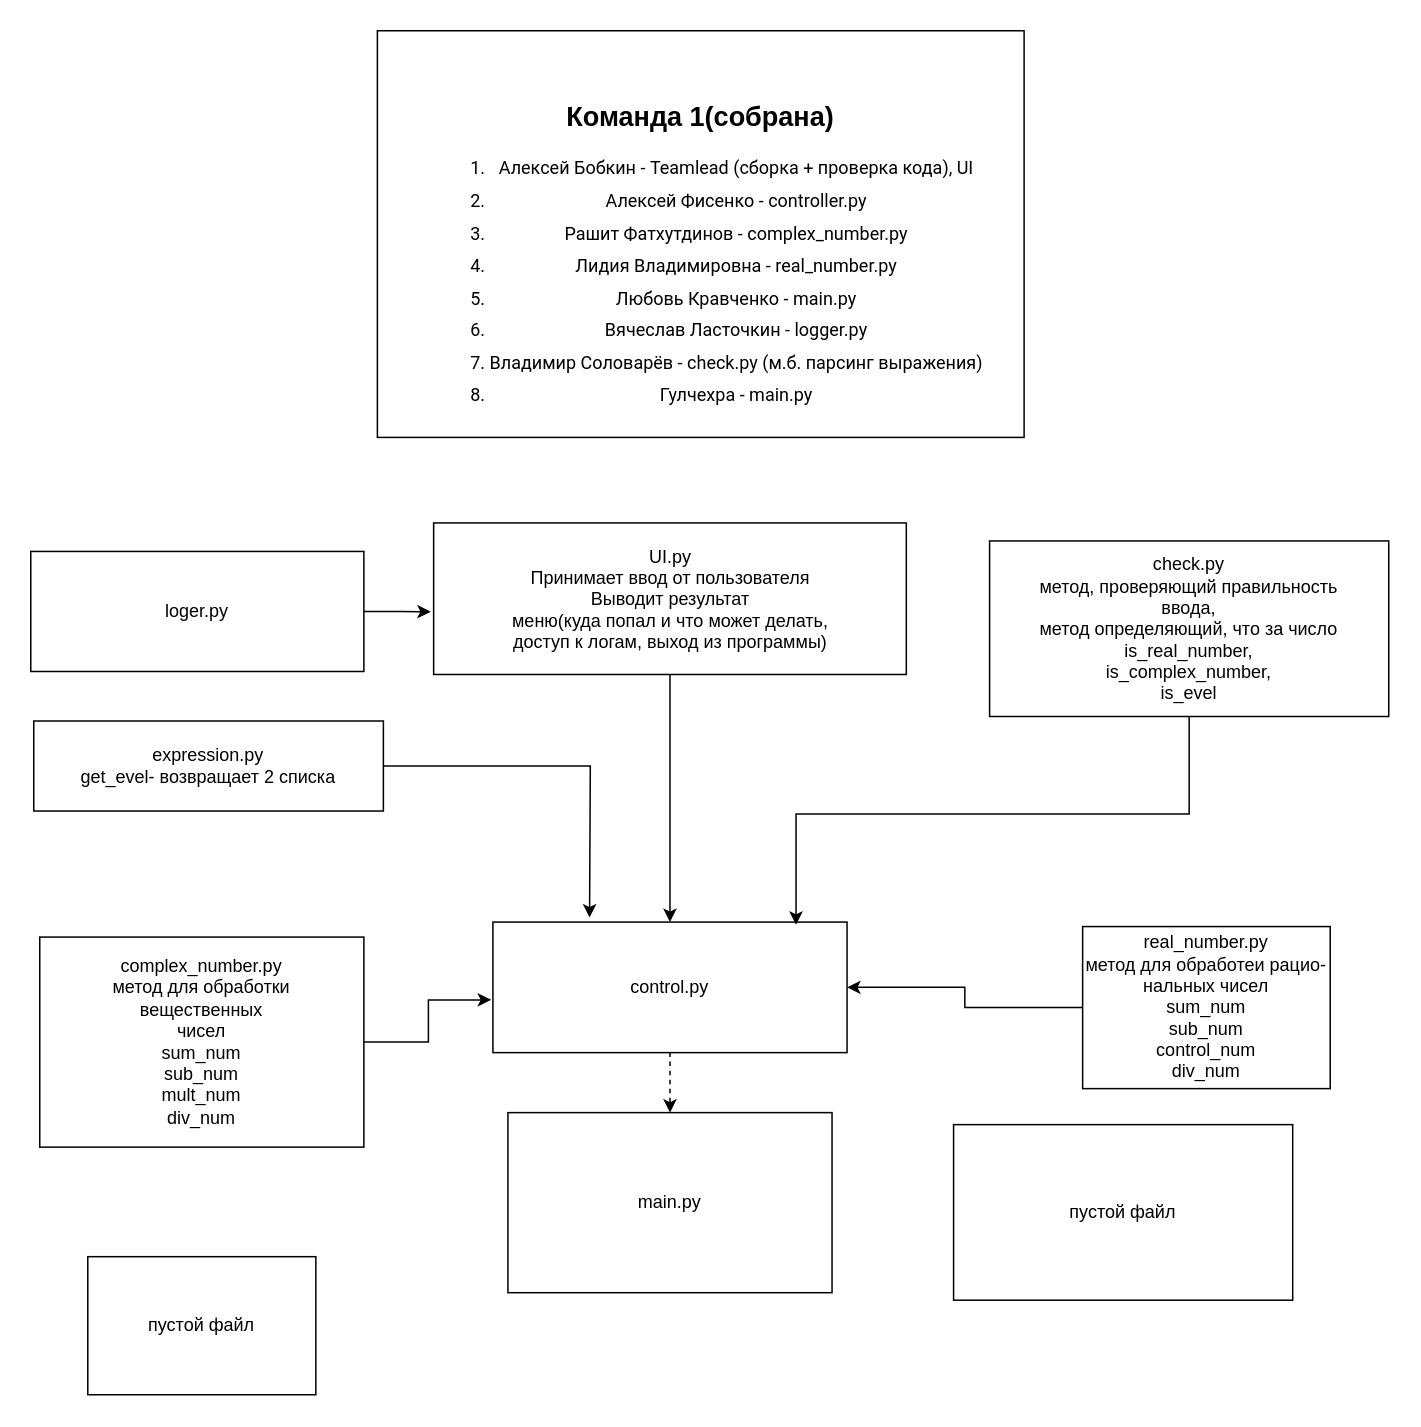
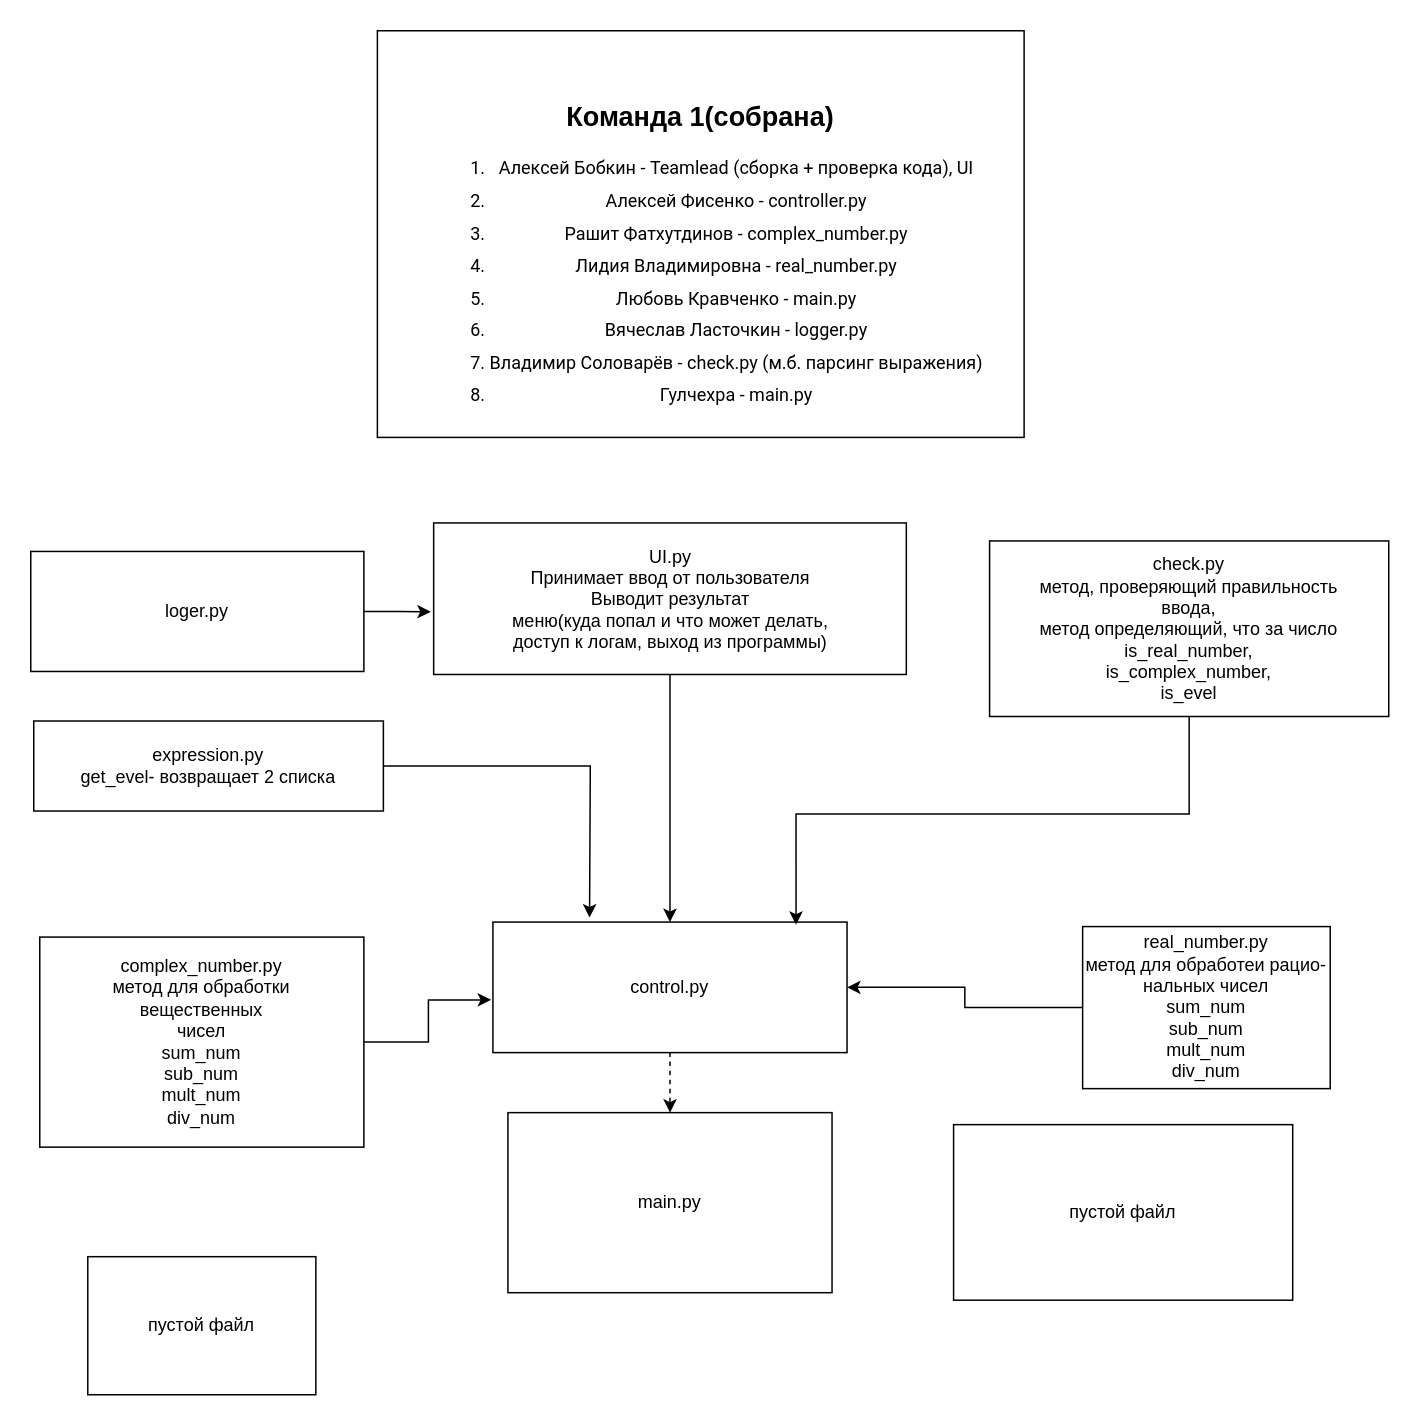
(1206, 1007) -> (1206, 1007)
